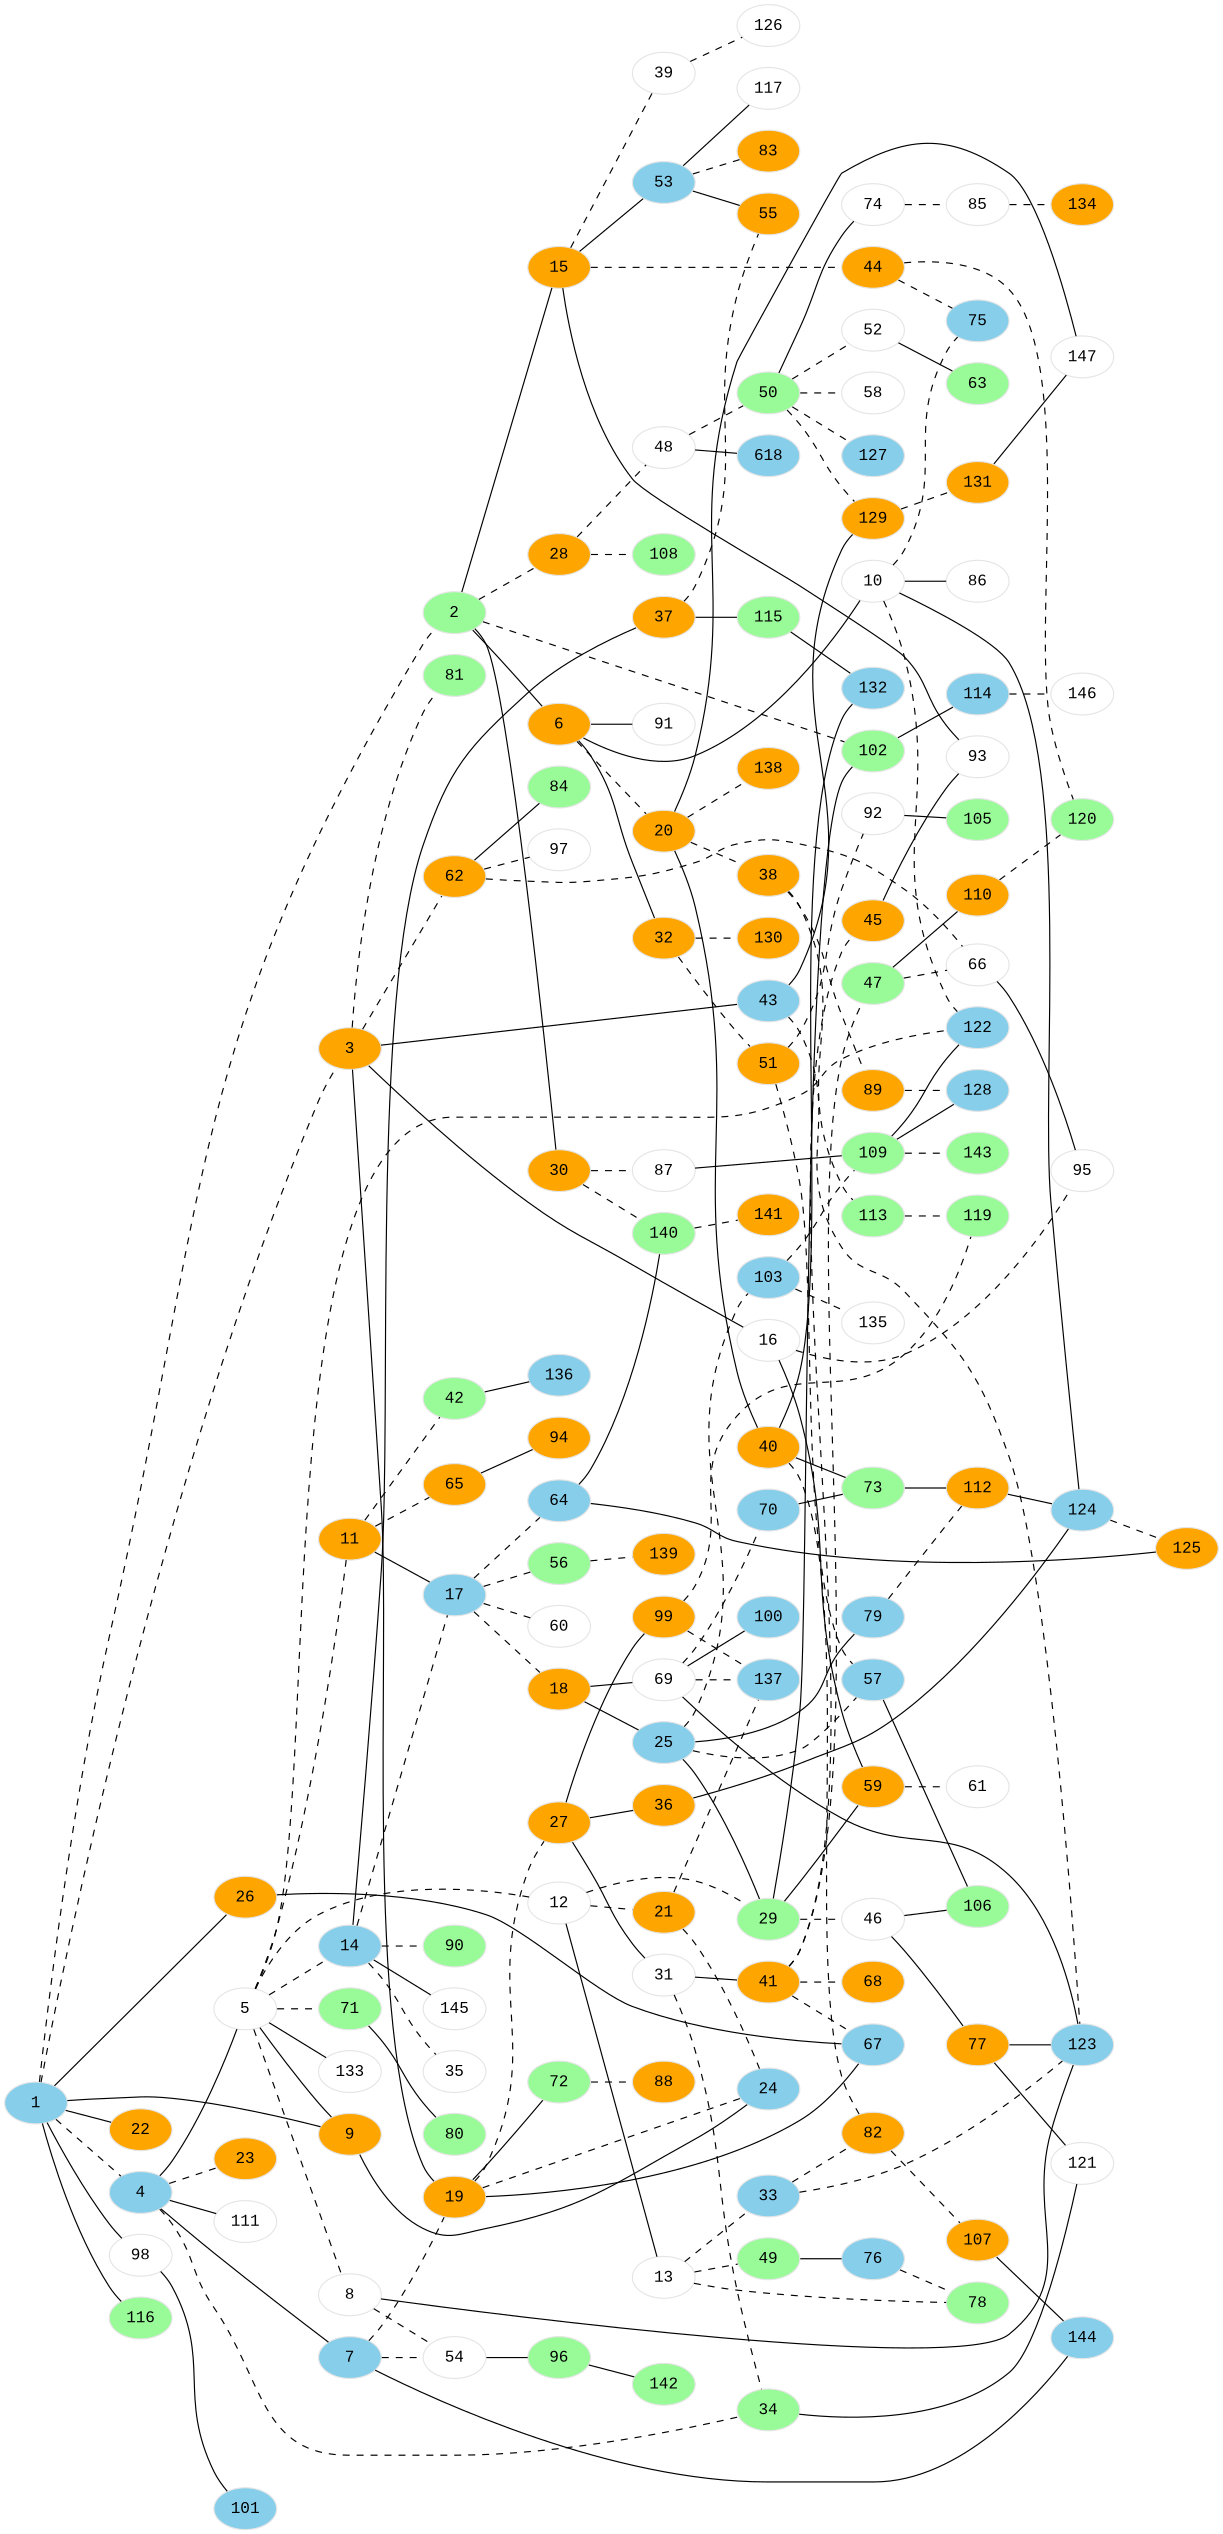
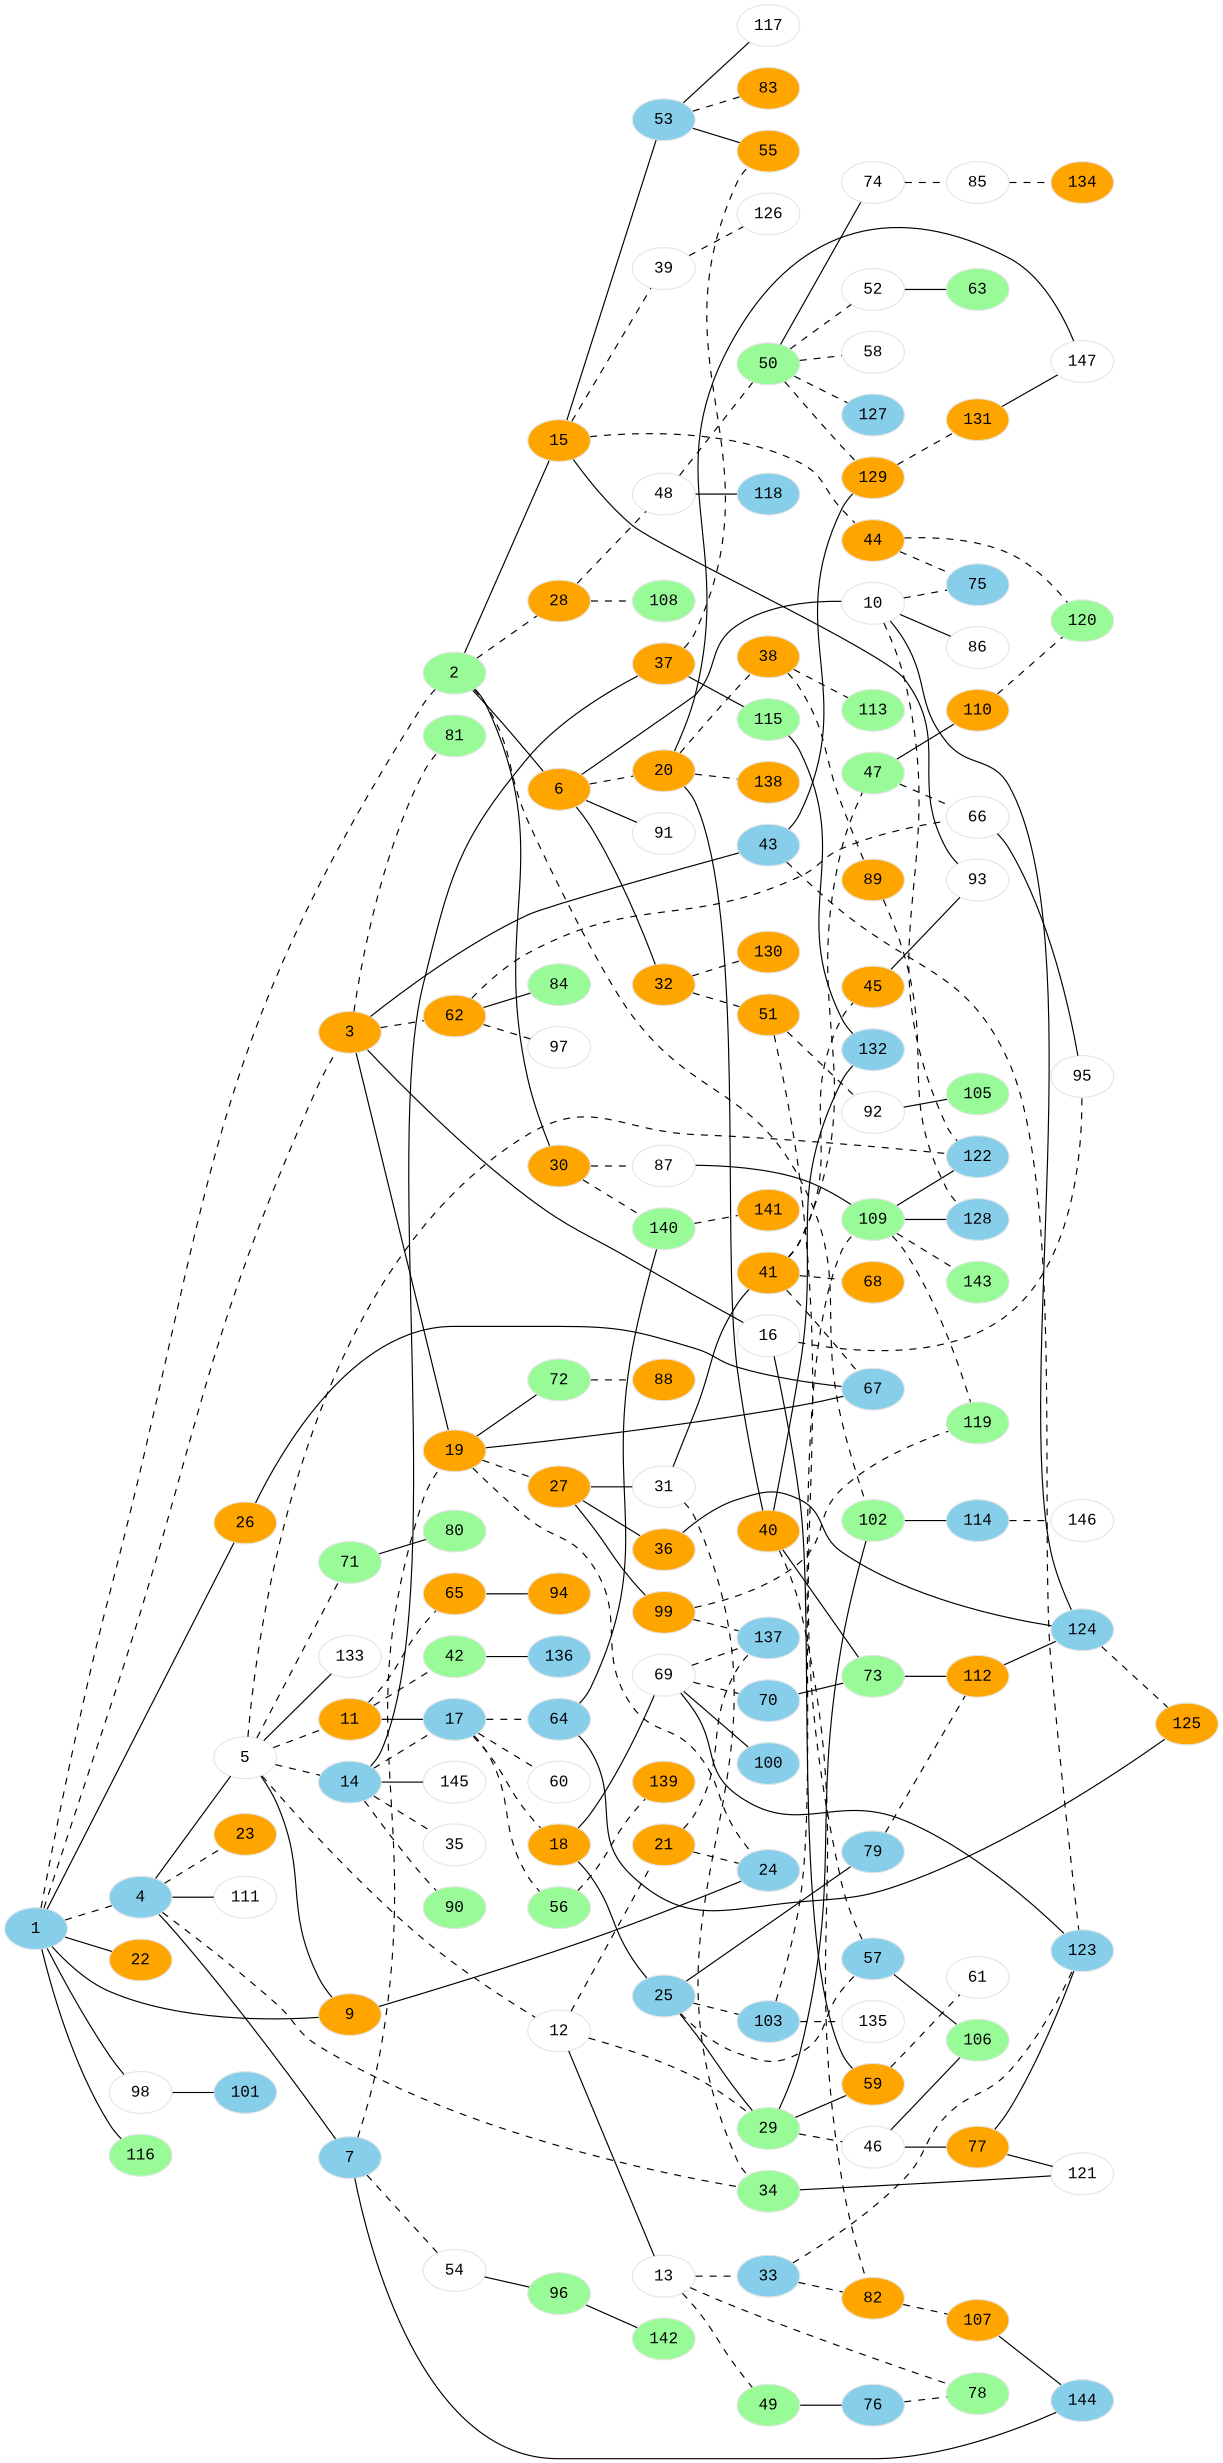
(768, 456) -> (768, 494)
(926, 1216) -> (939, 1316)
(350, 2295) -> none
